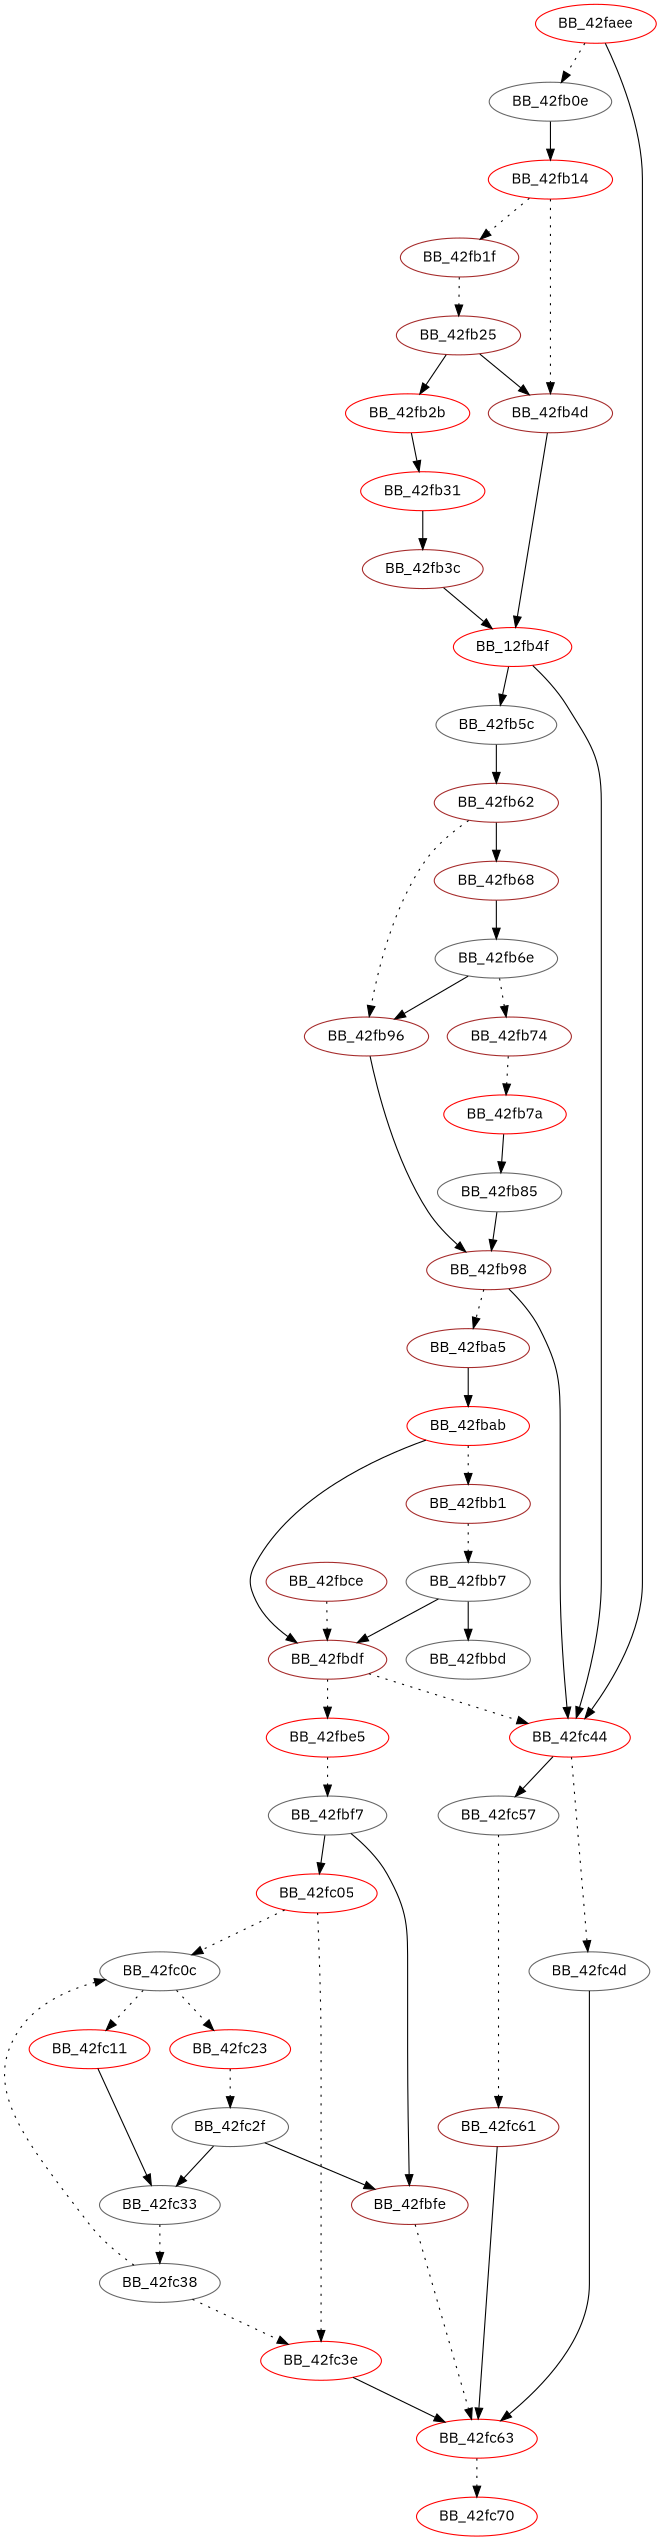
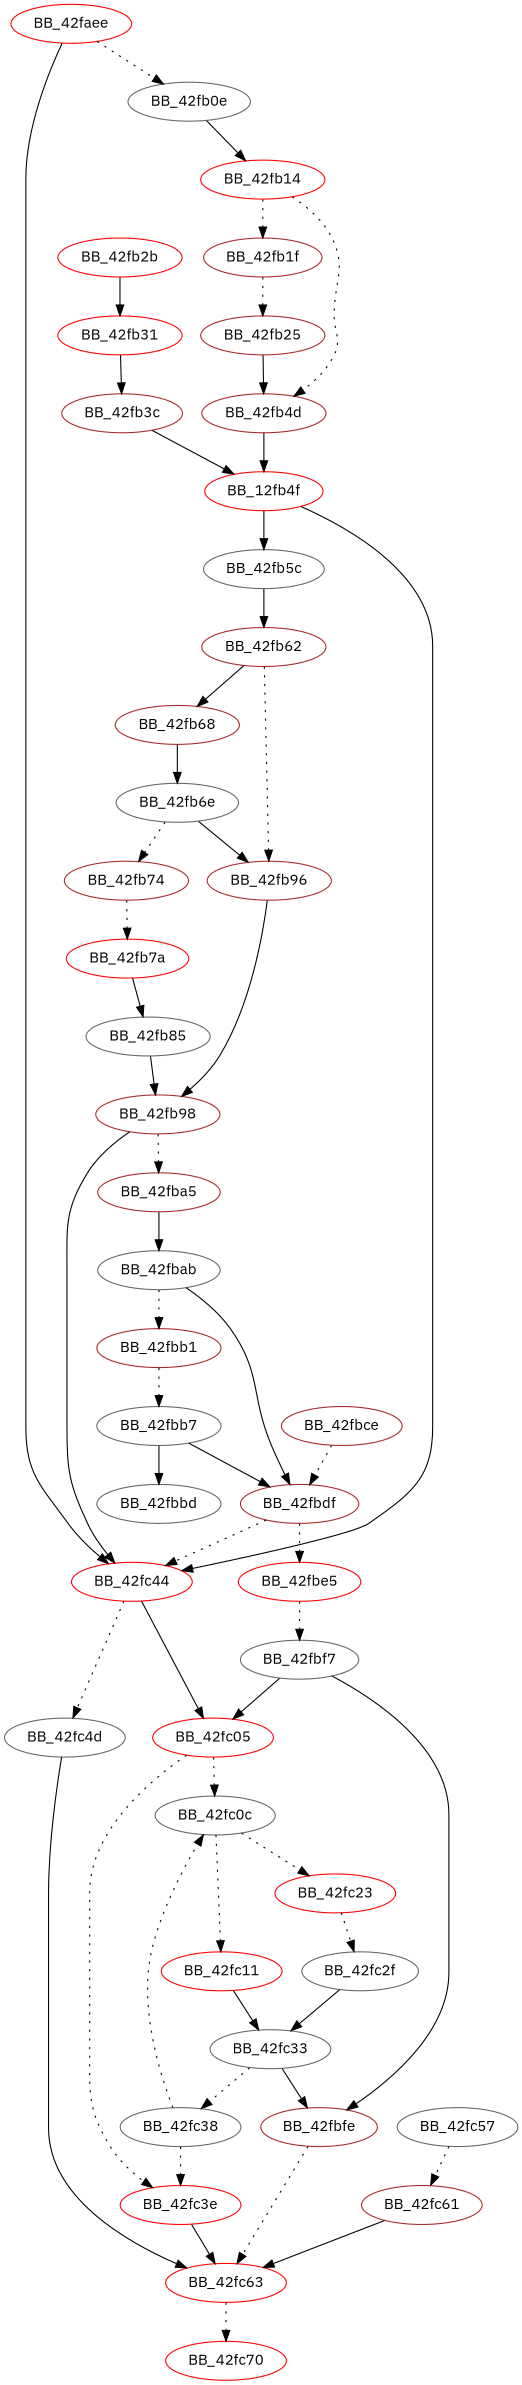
(436, 370) -> none
(468, 1426) -> (159, 1270)
(538, 1773) -> (170, 1655)
(312, 2163) -> (292, 2084)
